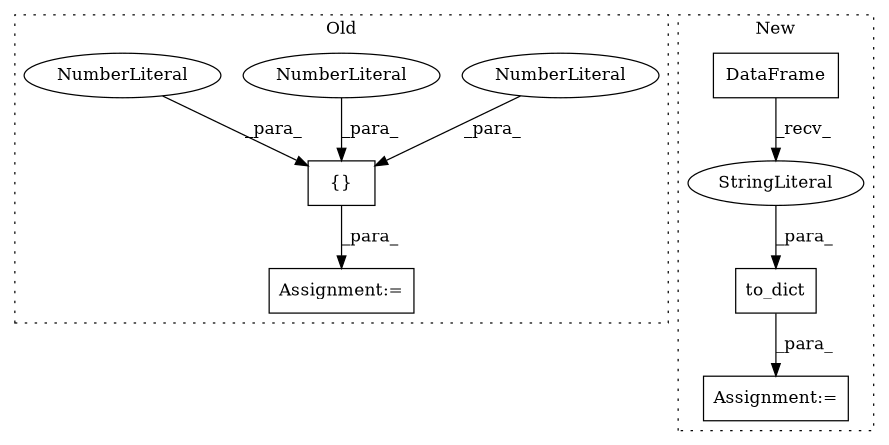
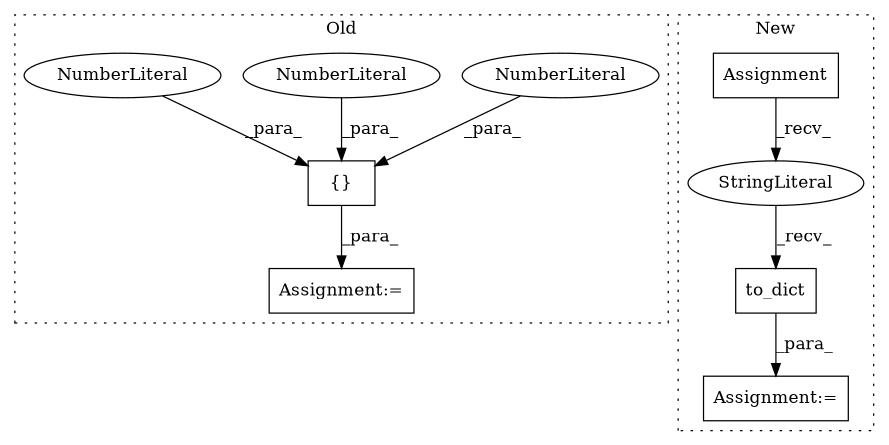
(776, 75) -> (776, 75)
(804, 237) -> (804, 237)
